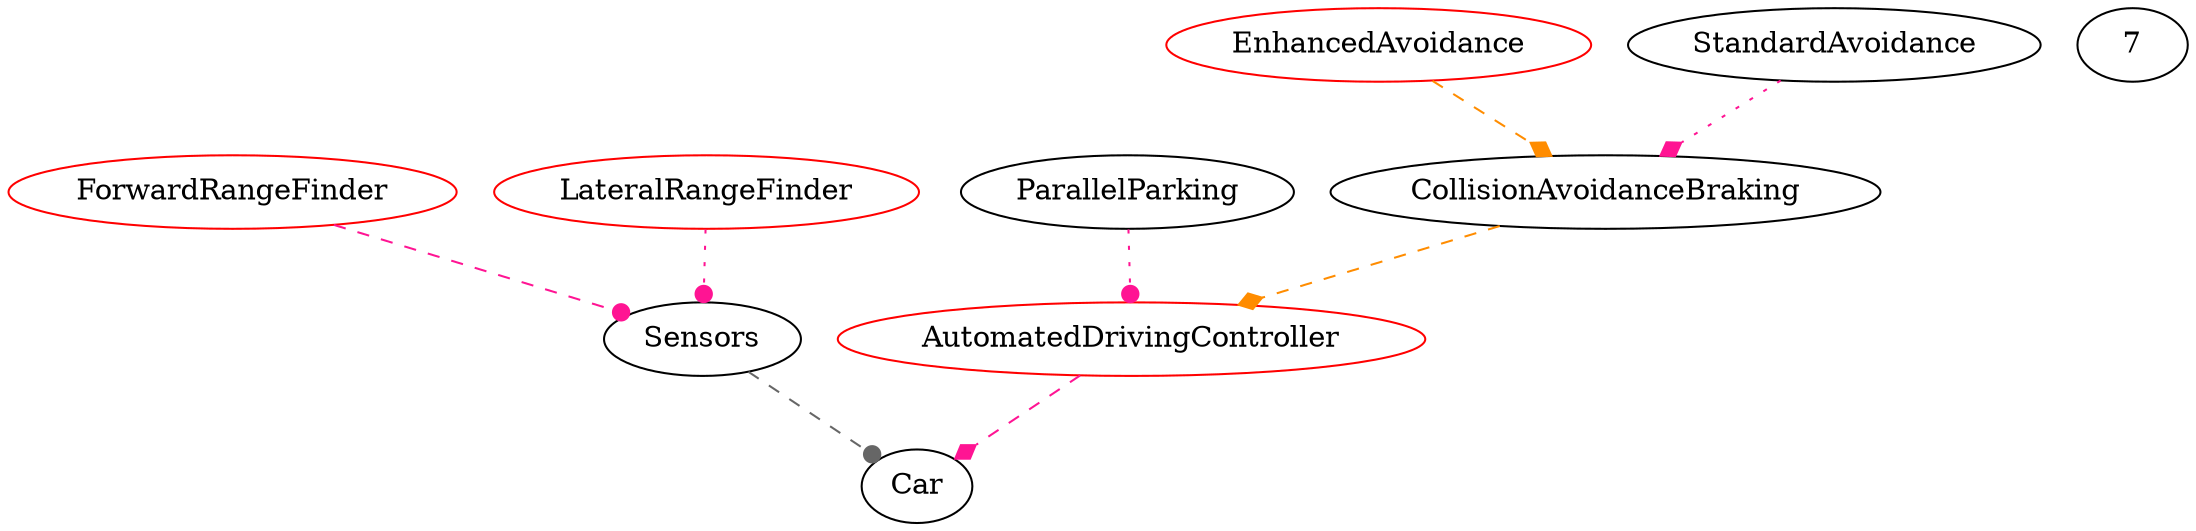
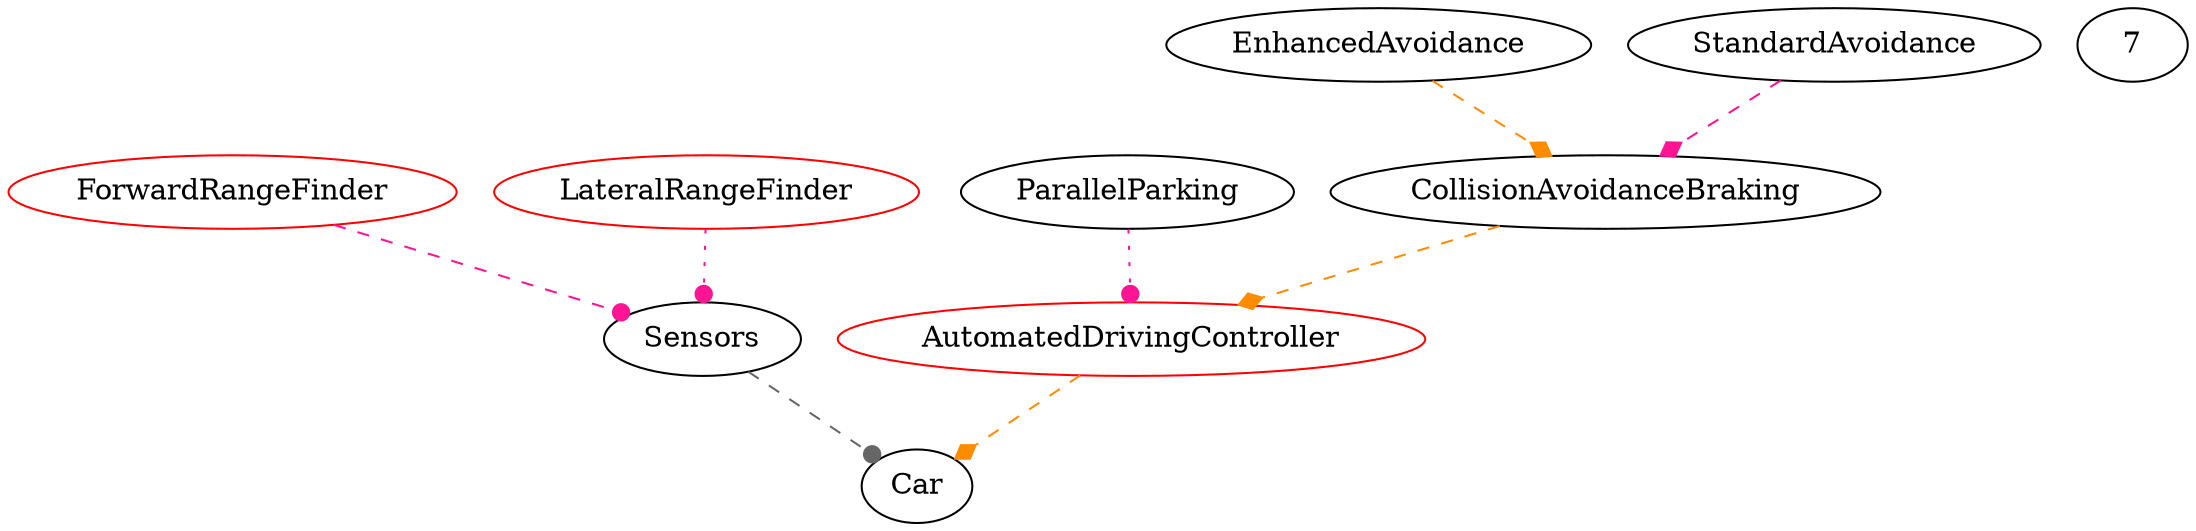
(1379, 45) -> (1379, 45)
(1731, 111) -> (1731, 111)
(1028, 410) -> (1028, 410)
